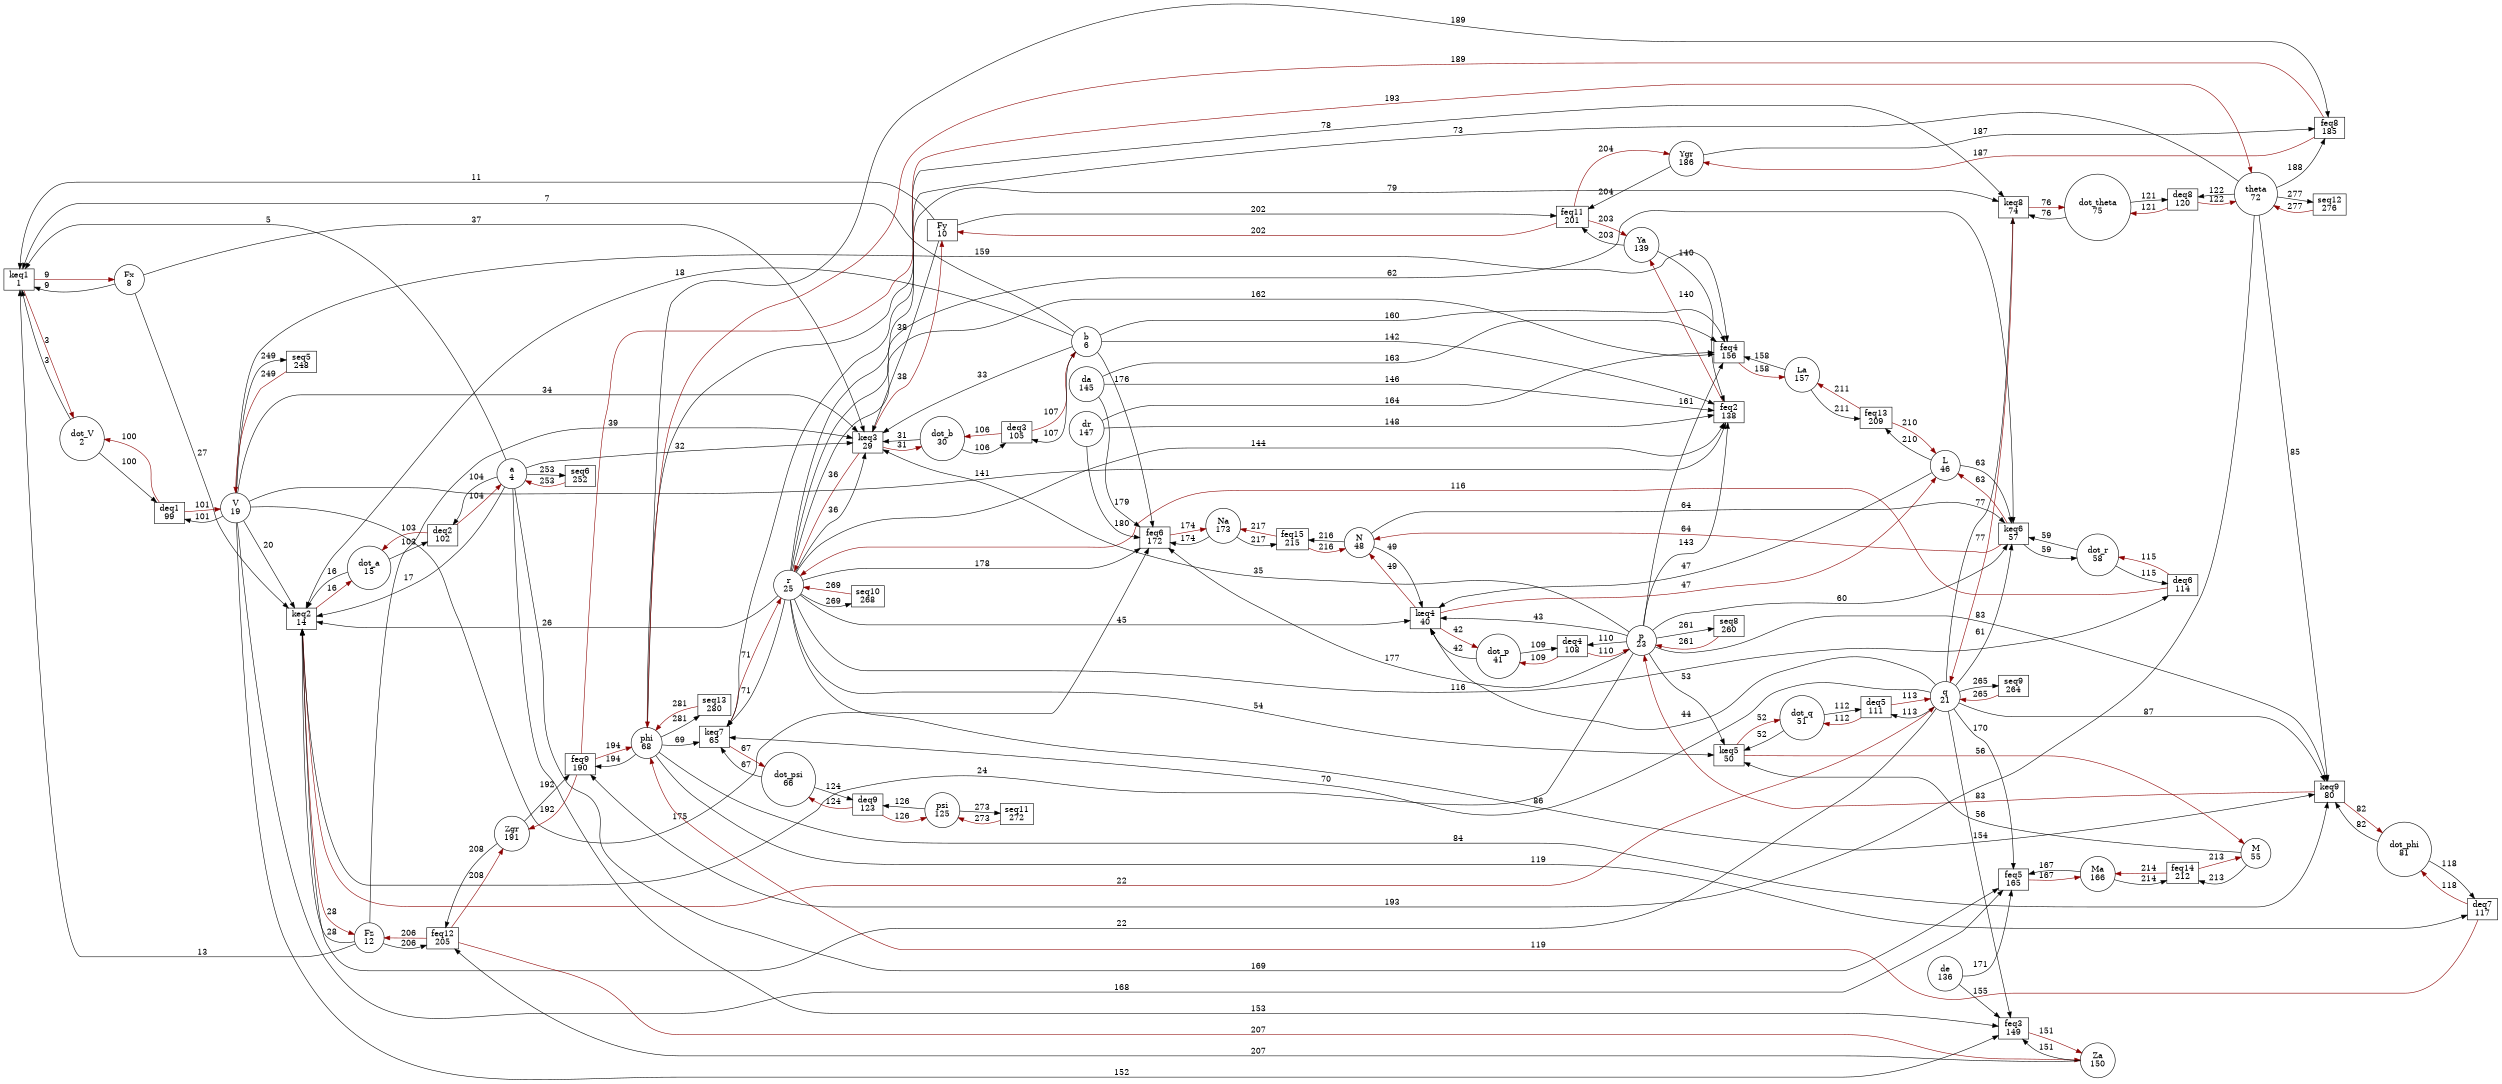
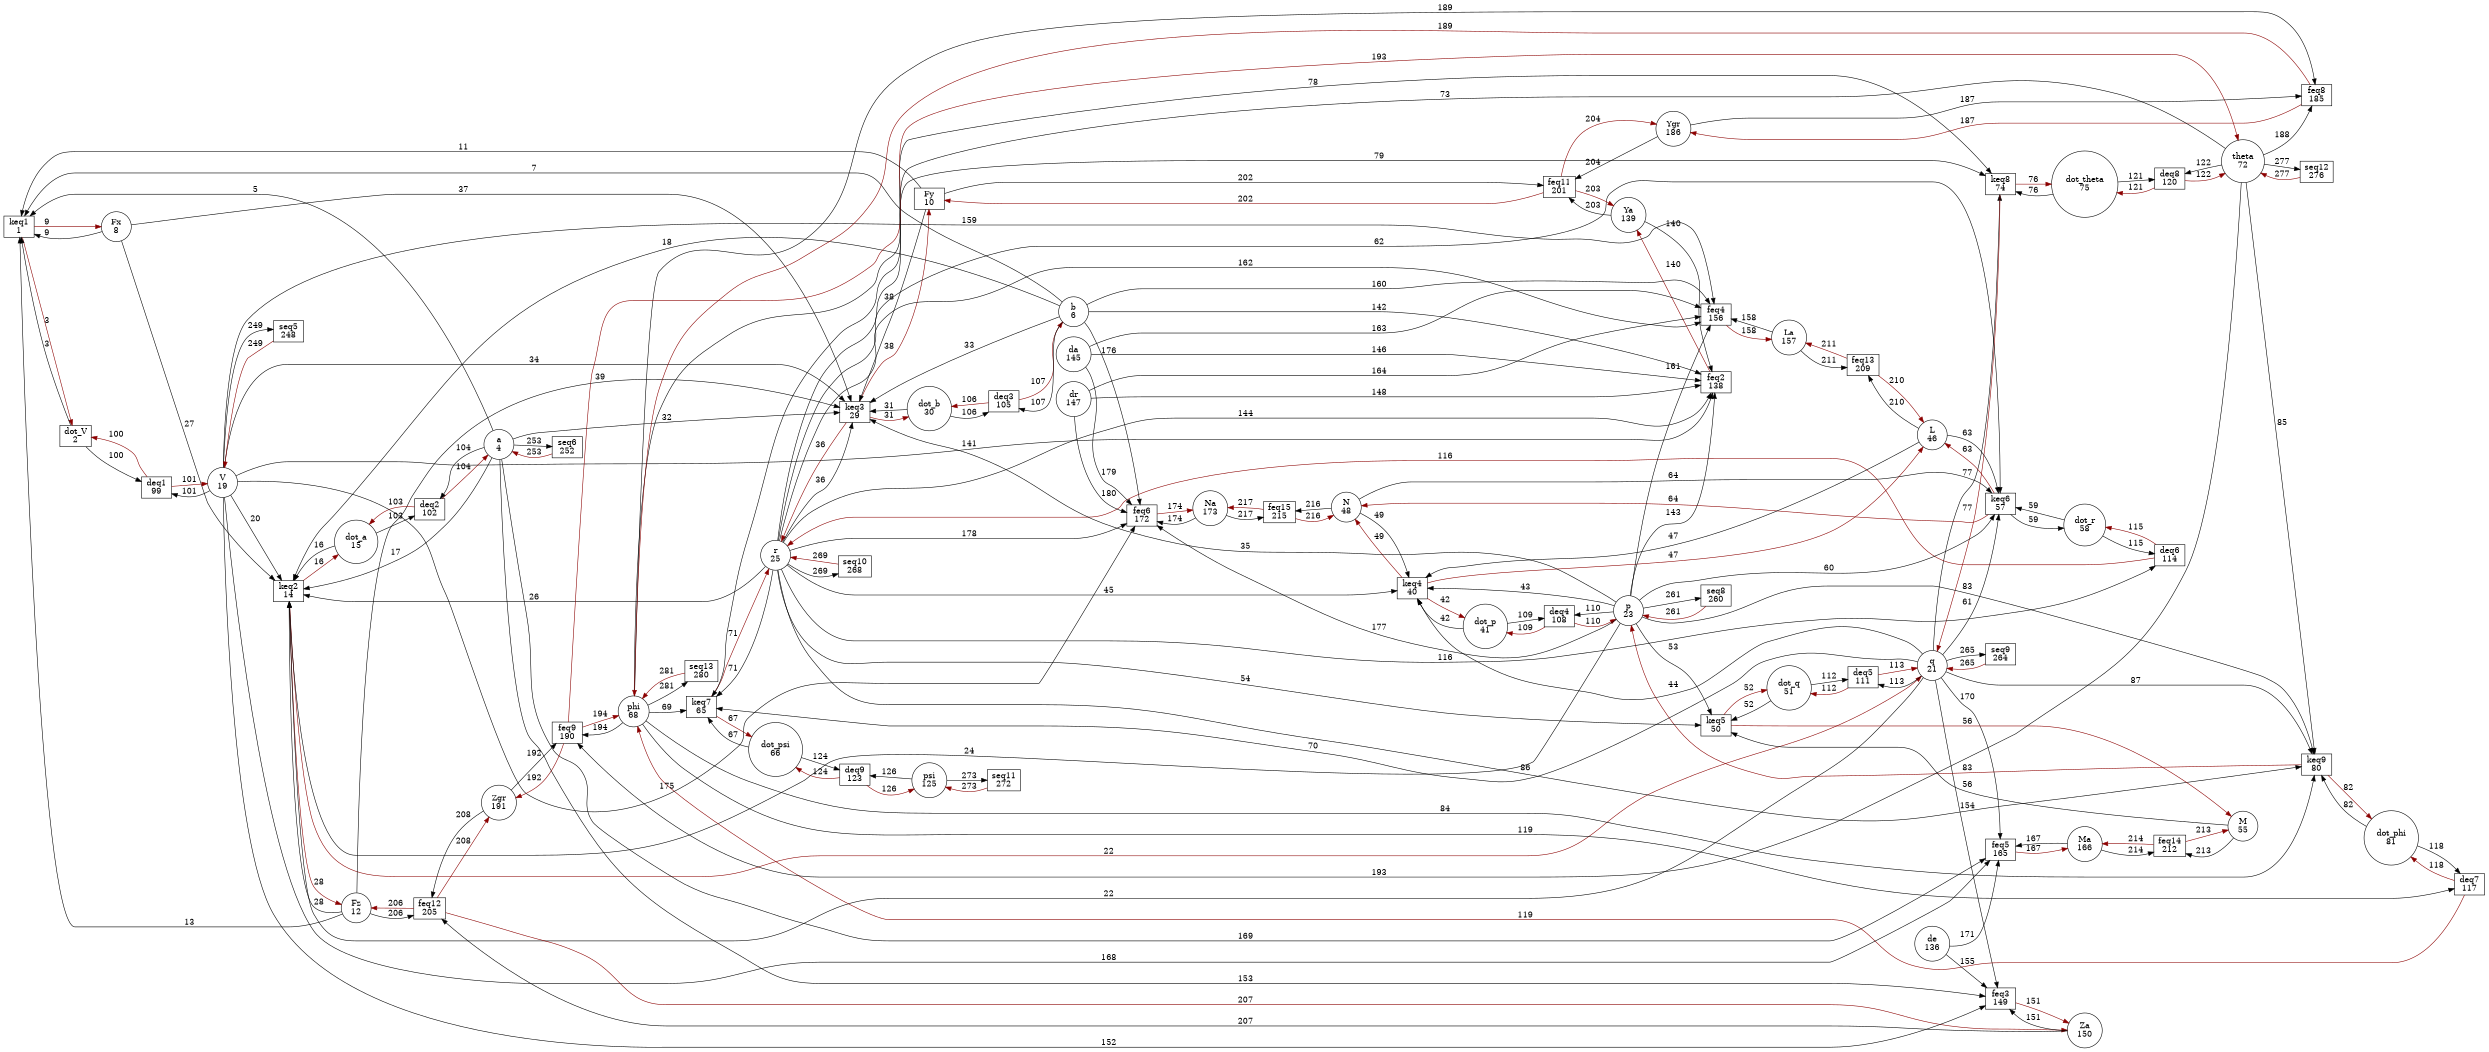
(82, 438) -> (76, 436)
